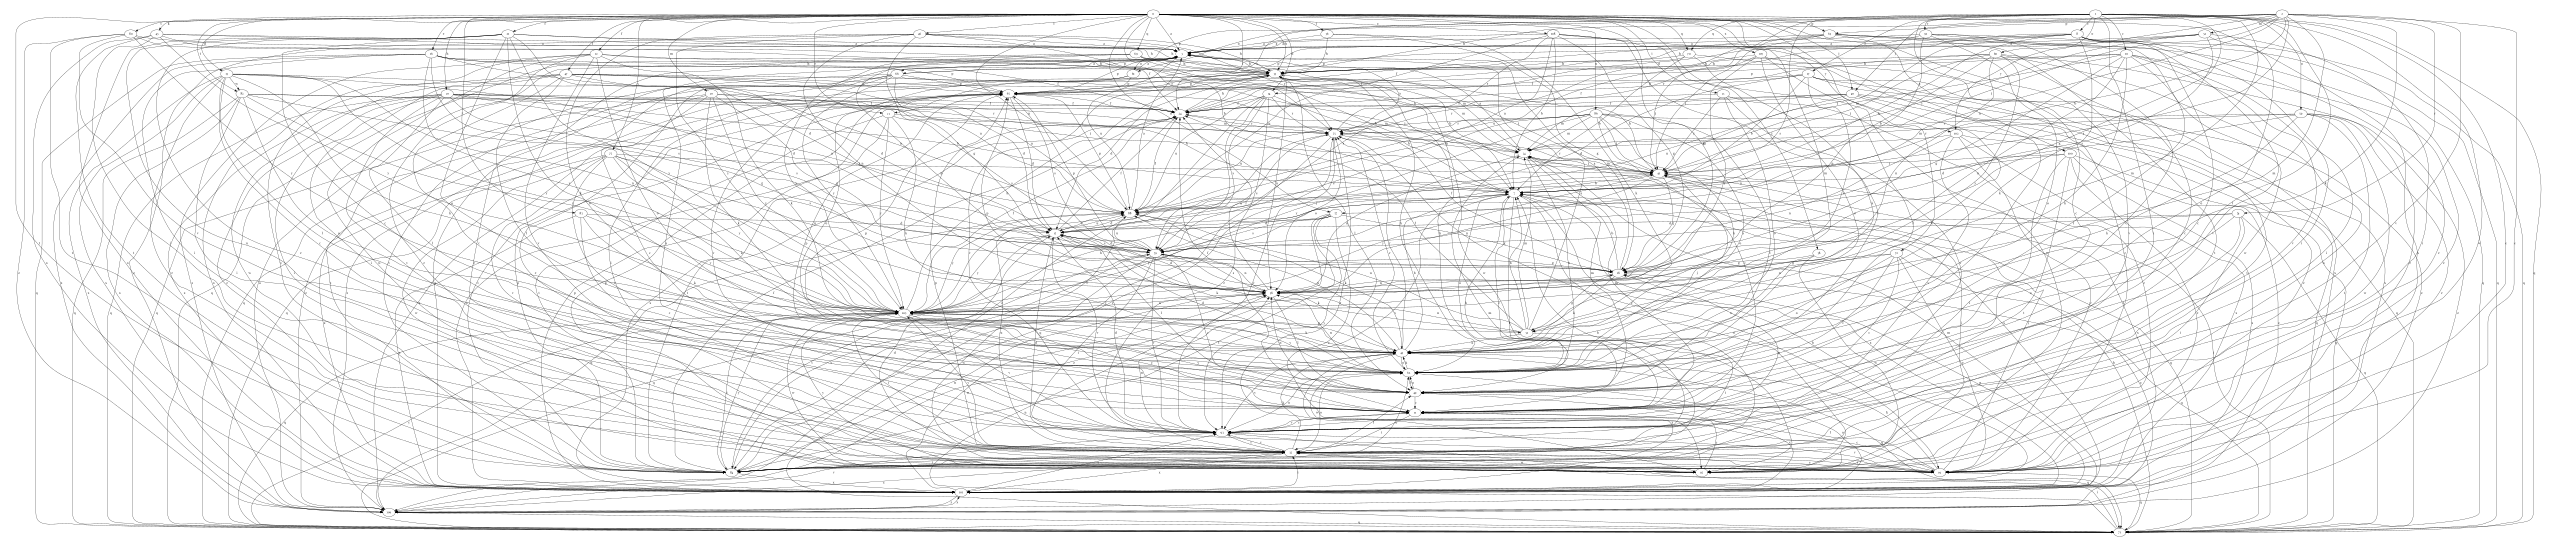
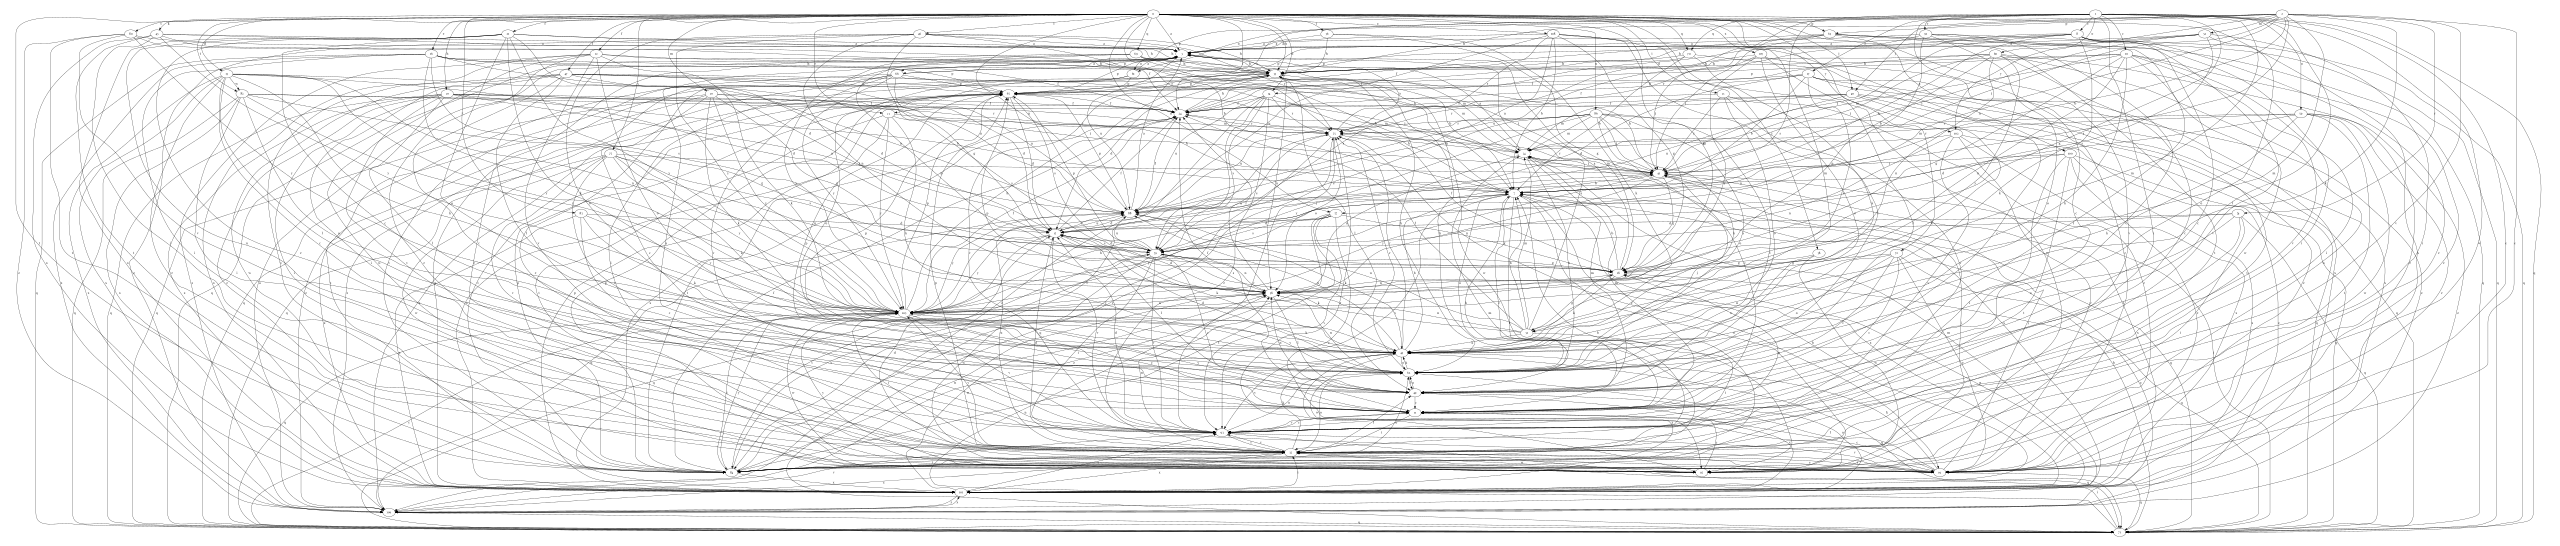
(797, 178) -> none
(1586, 286) -> (1667, 322)
(1306, 324) -> (929, 191)
